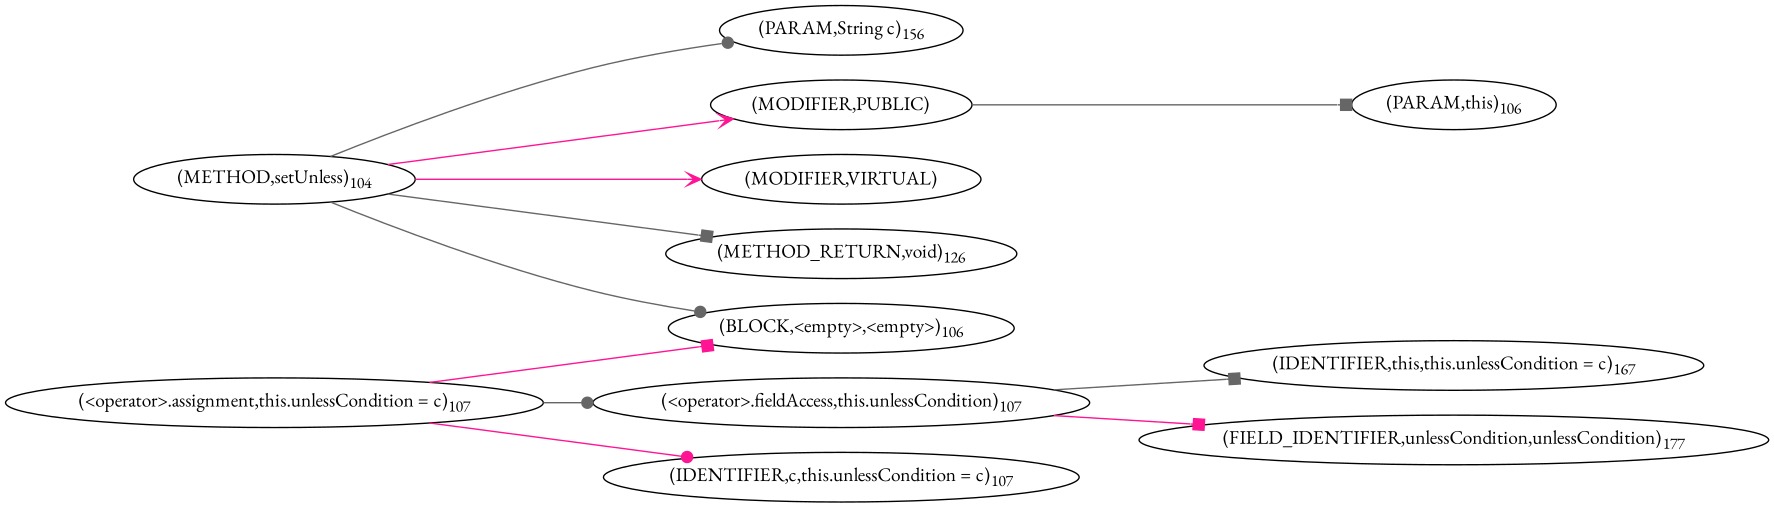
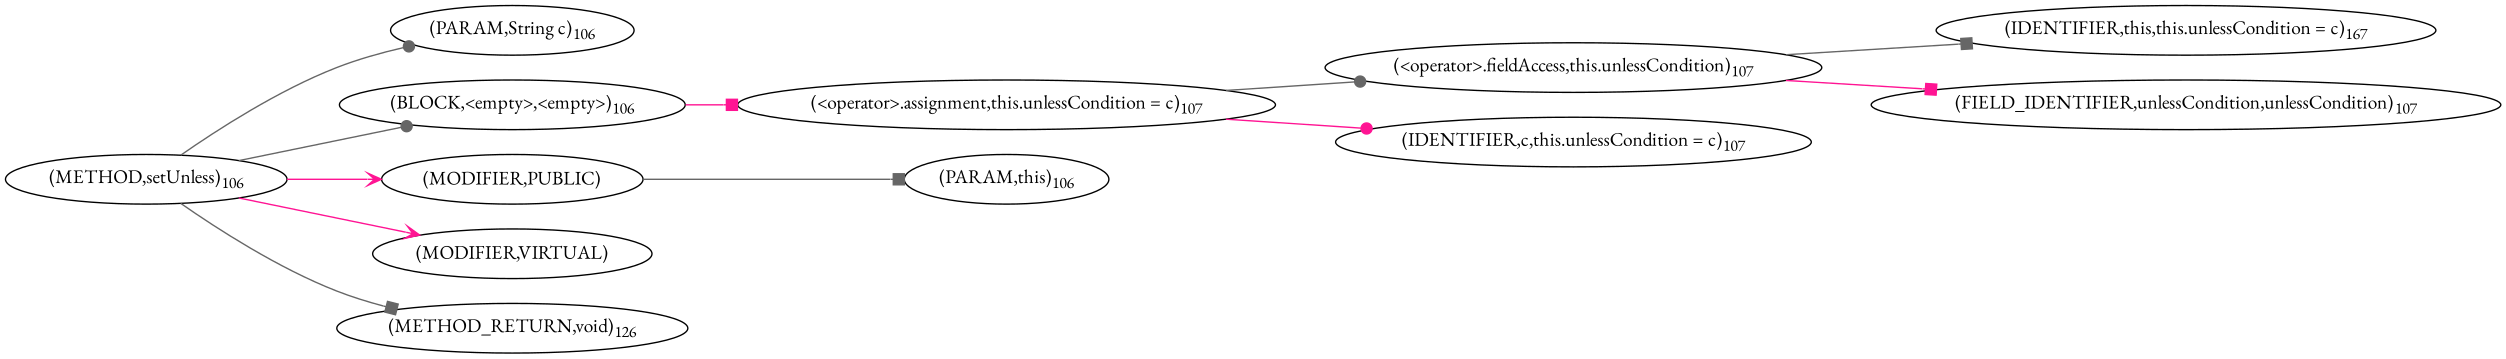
(913, 28) -> (584, 28)
(361, 177) -> (232, 177)
(564, 365) -> (705, 105)
(1674, 438) -> (2406, 103)
